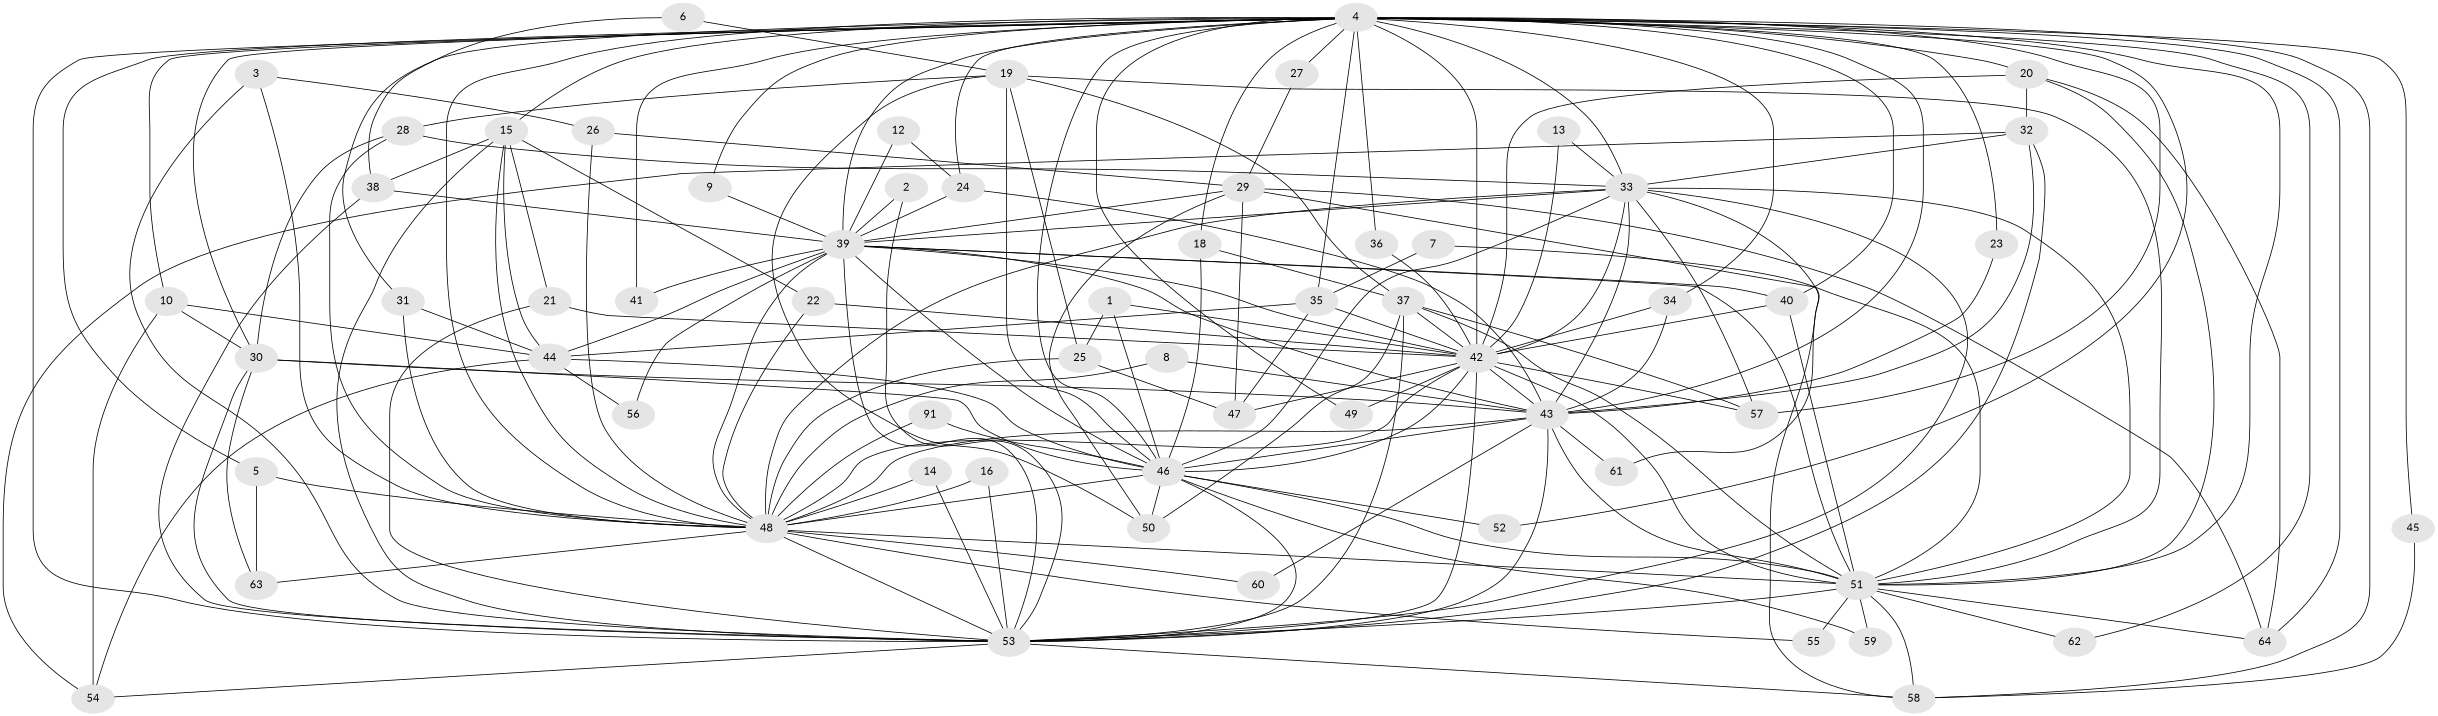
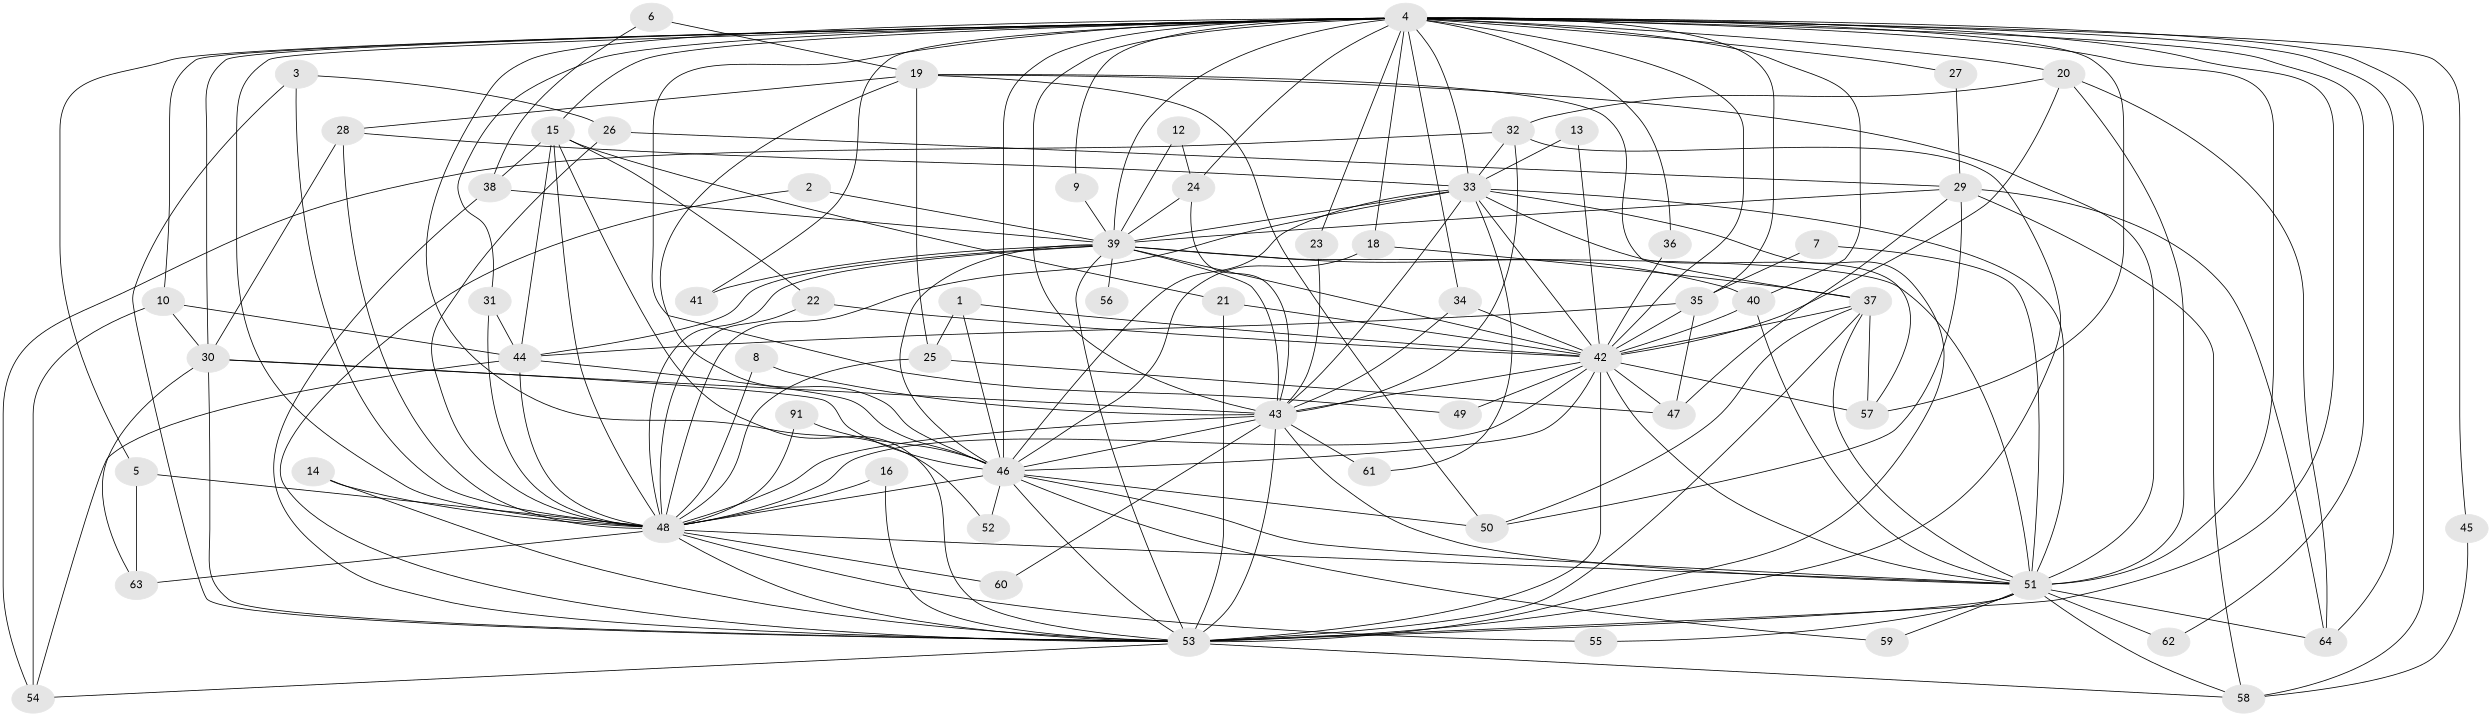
(588, 384) -> (548, 477)
